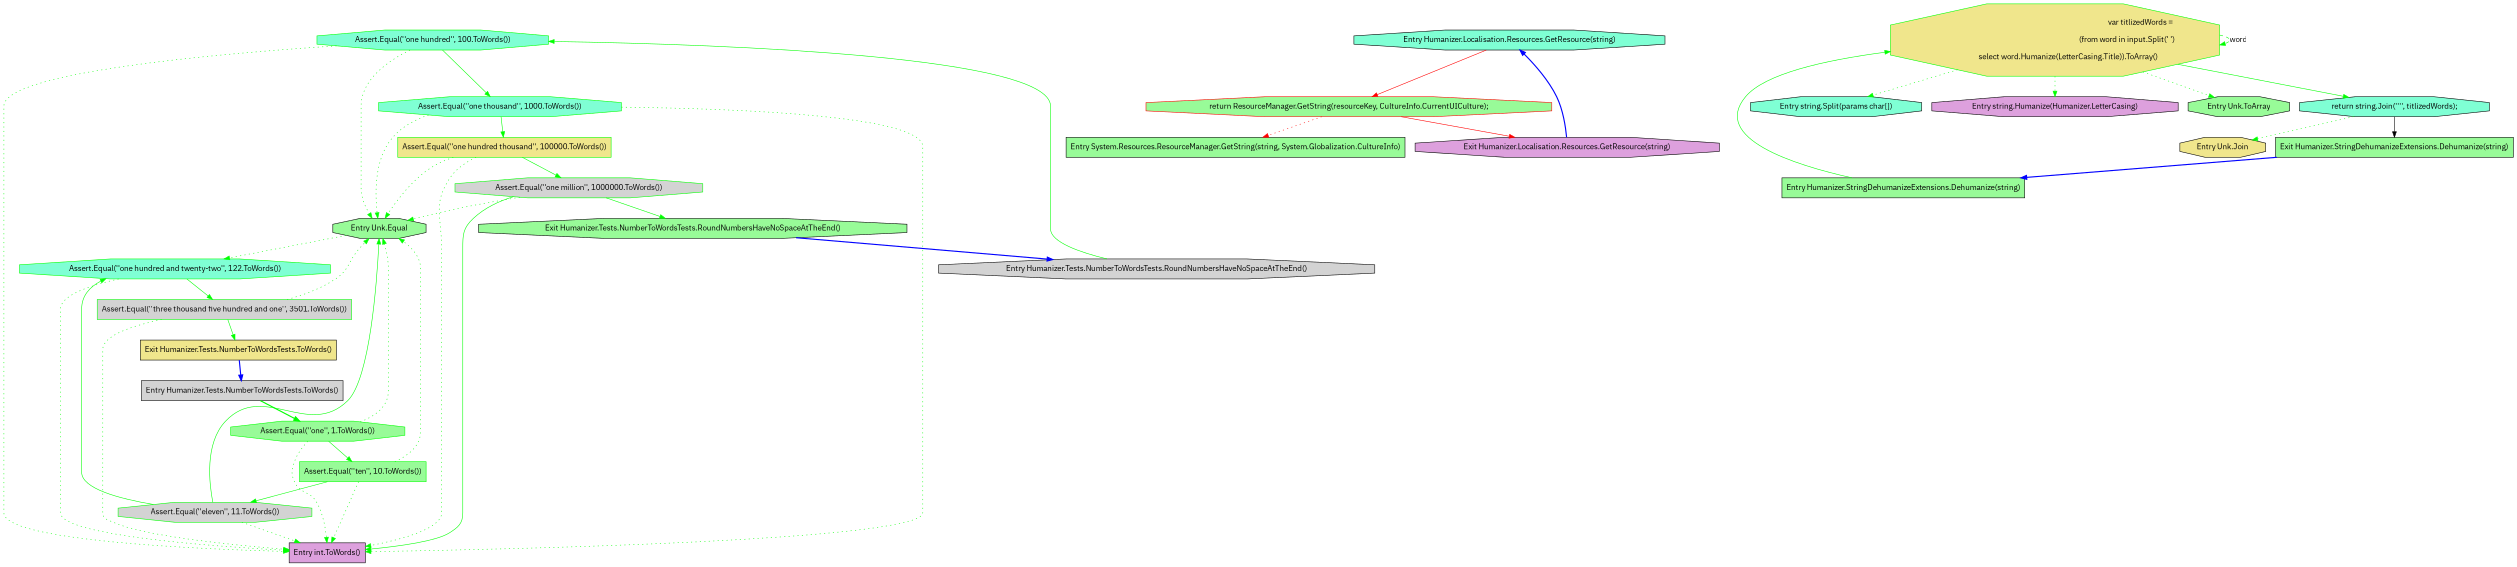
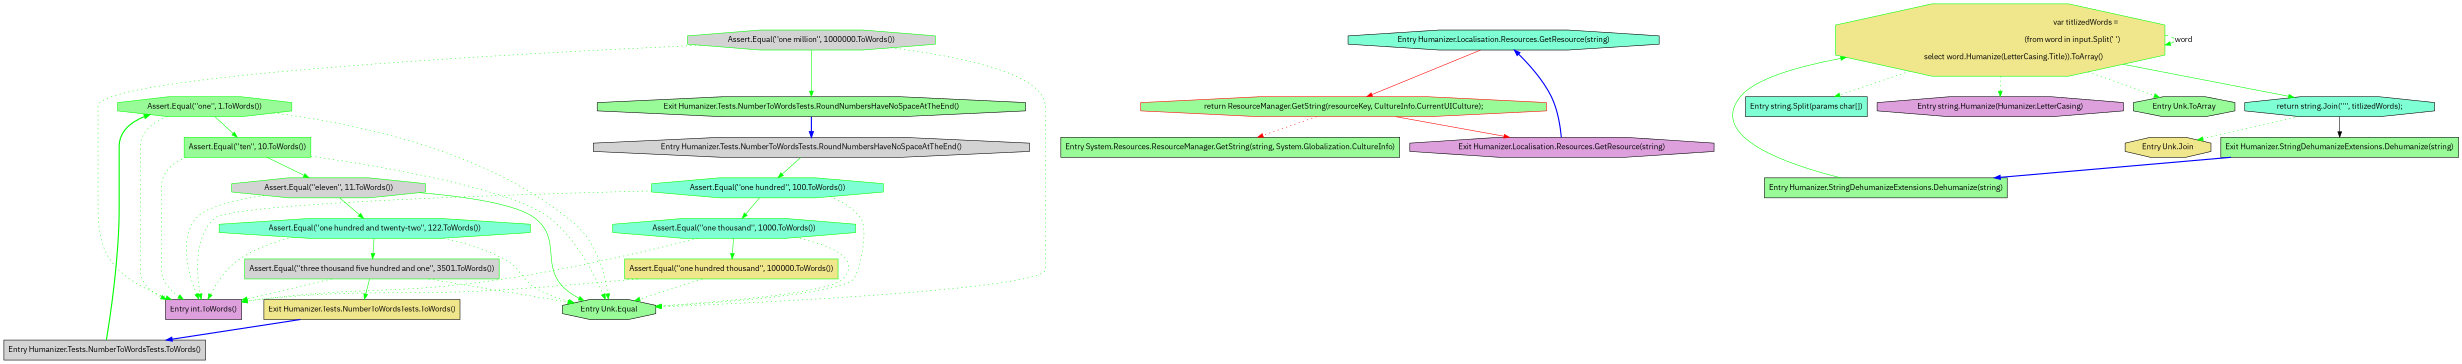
(1836, 107) -> (1806, 107)
(539, 166) -> none
(288, 247) -> (510, 263)
(463, 394) -> (285, 72)
